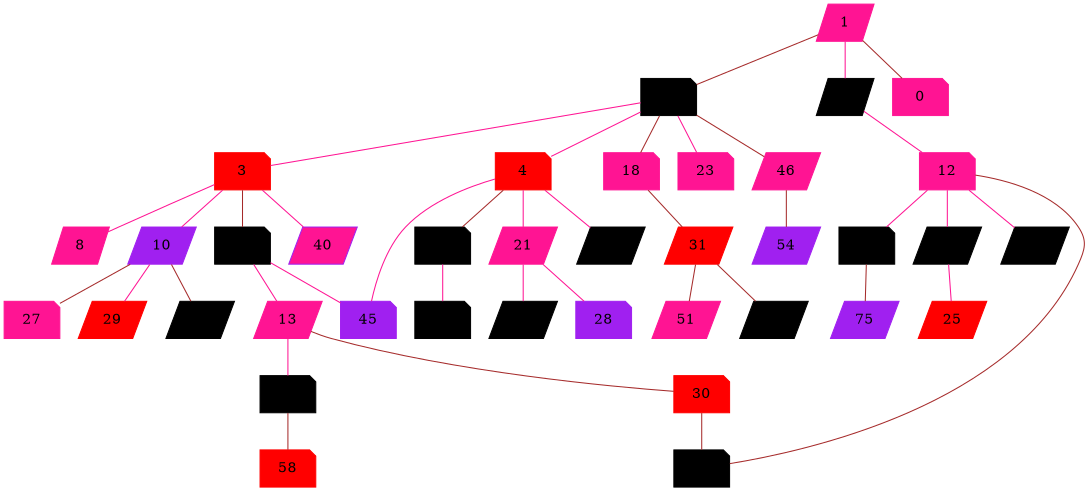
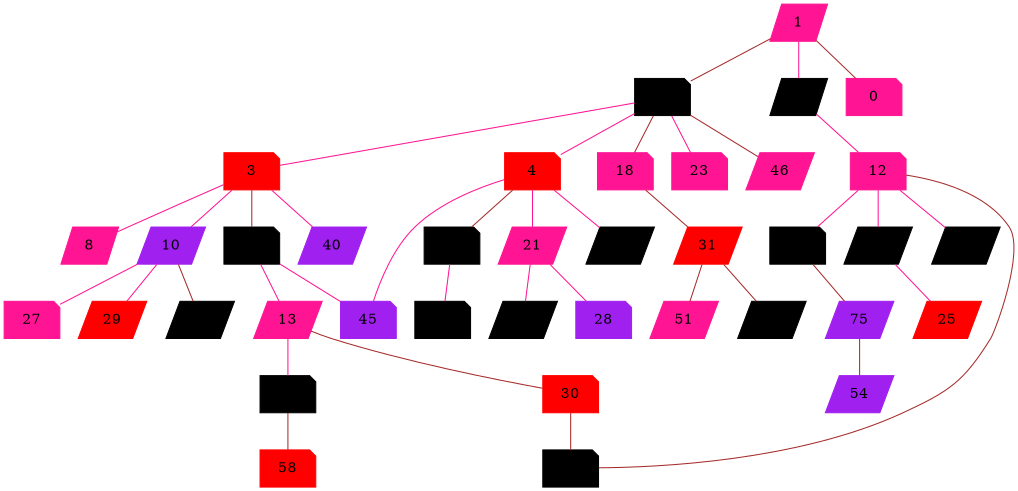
(786, 209) -> (860, 357)
(323, 246) -> (332, 246)
(95, 284) -> (99, 284)
